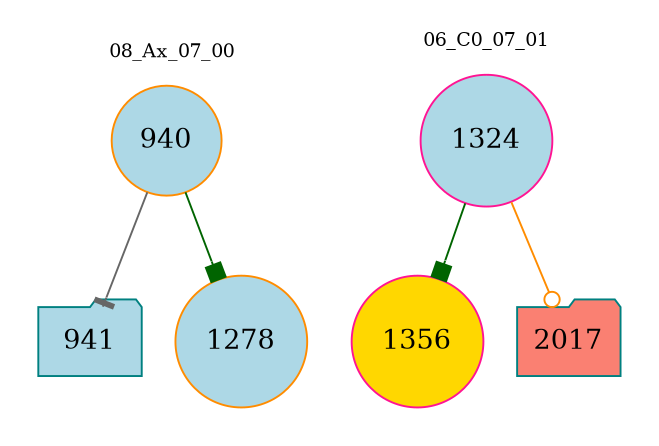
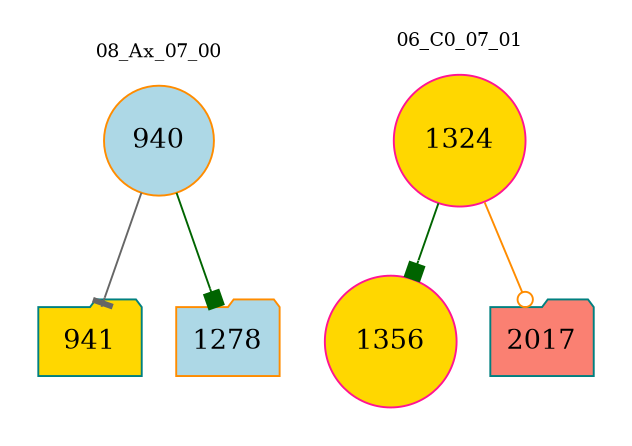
(486, 141) -> (460, 141)
(90, 342) -> (90, 342)
(241, 342) -> (228, 342)
